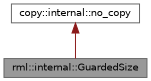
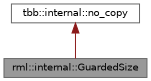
(75, 13) -> (75, 13)
